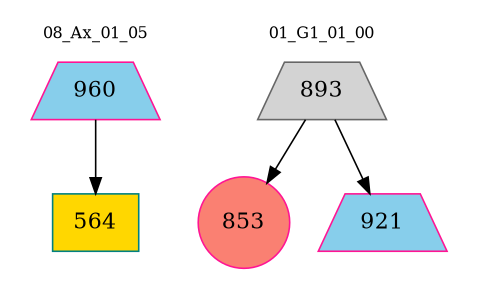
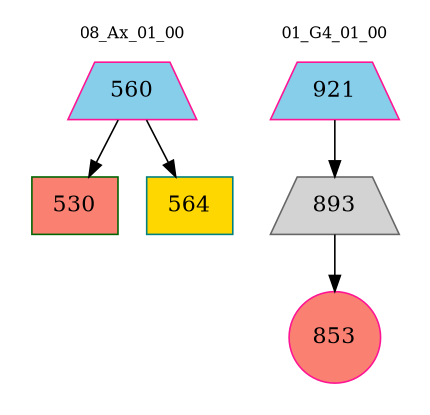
(96, 34) -> (132, 34)
(322, 34) -> (335, 34)
(96, 91) -> (132, 91)
(349, 149) -> (335, 140)
none -> (75, 206)
